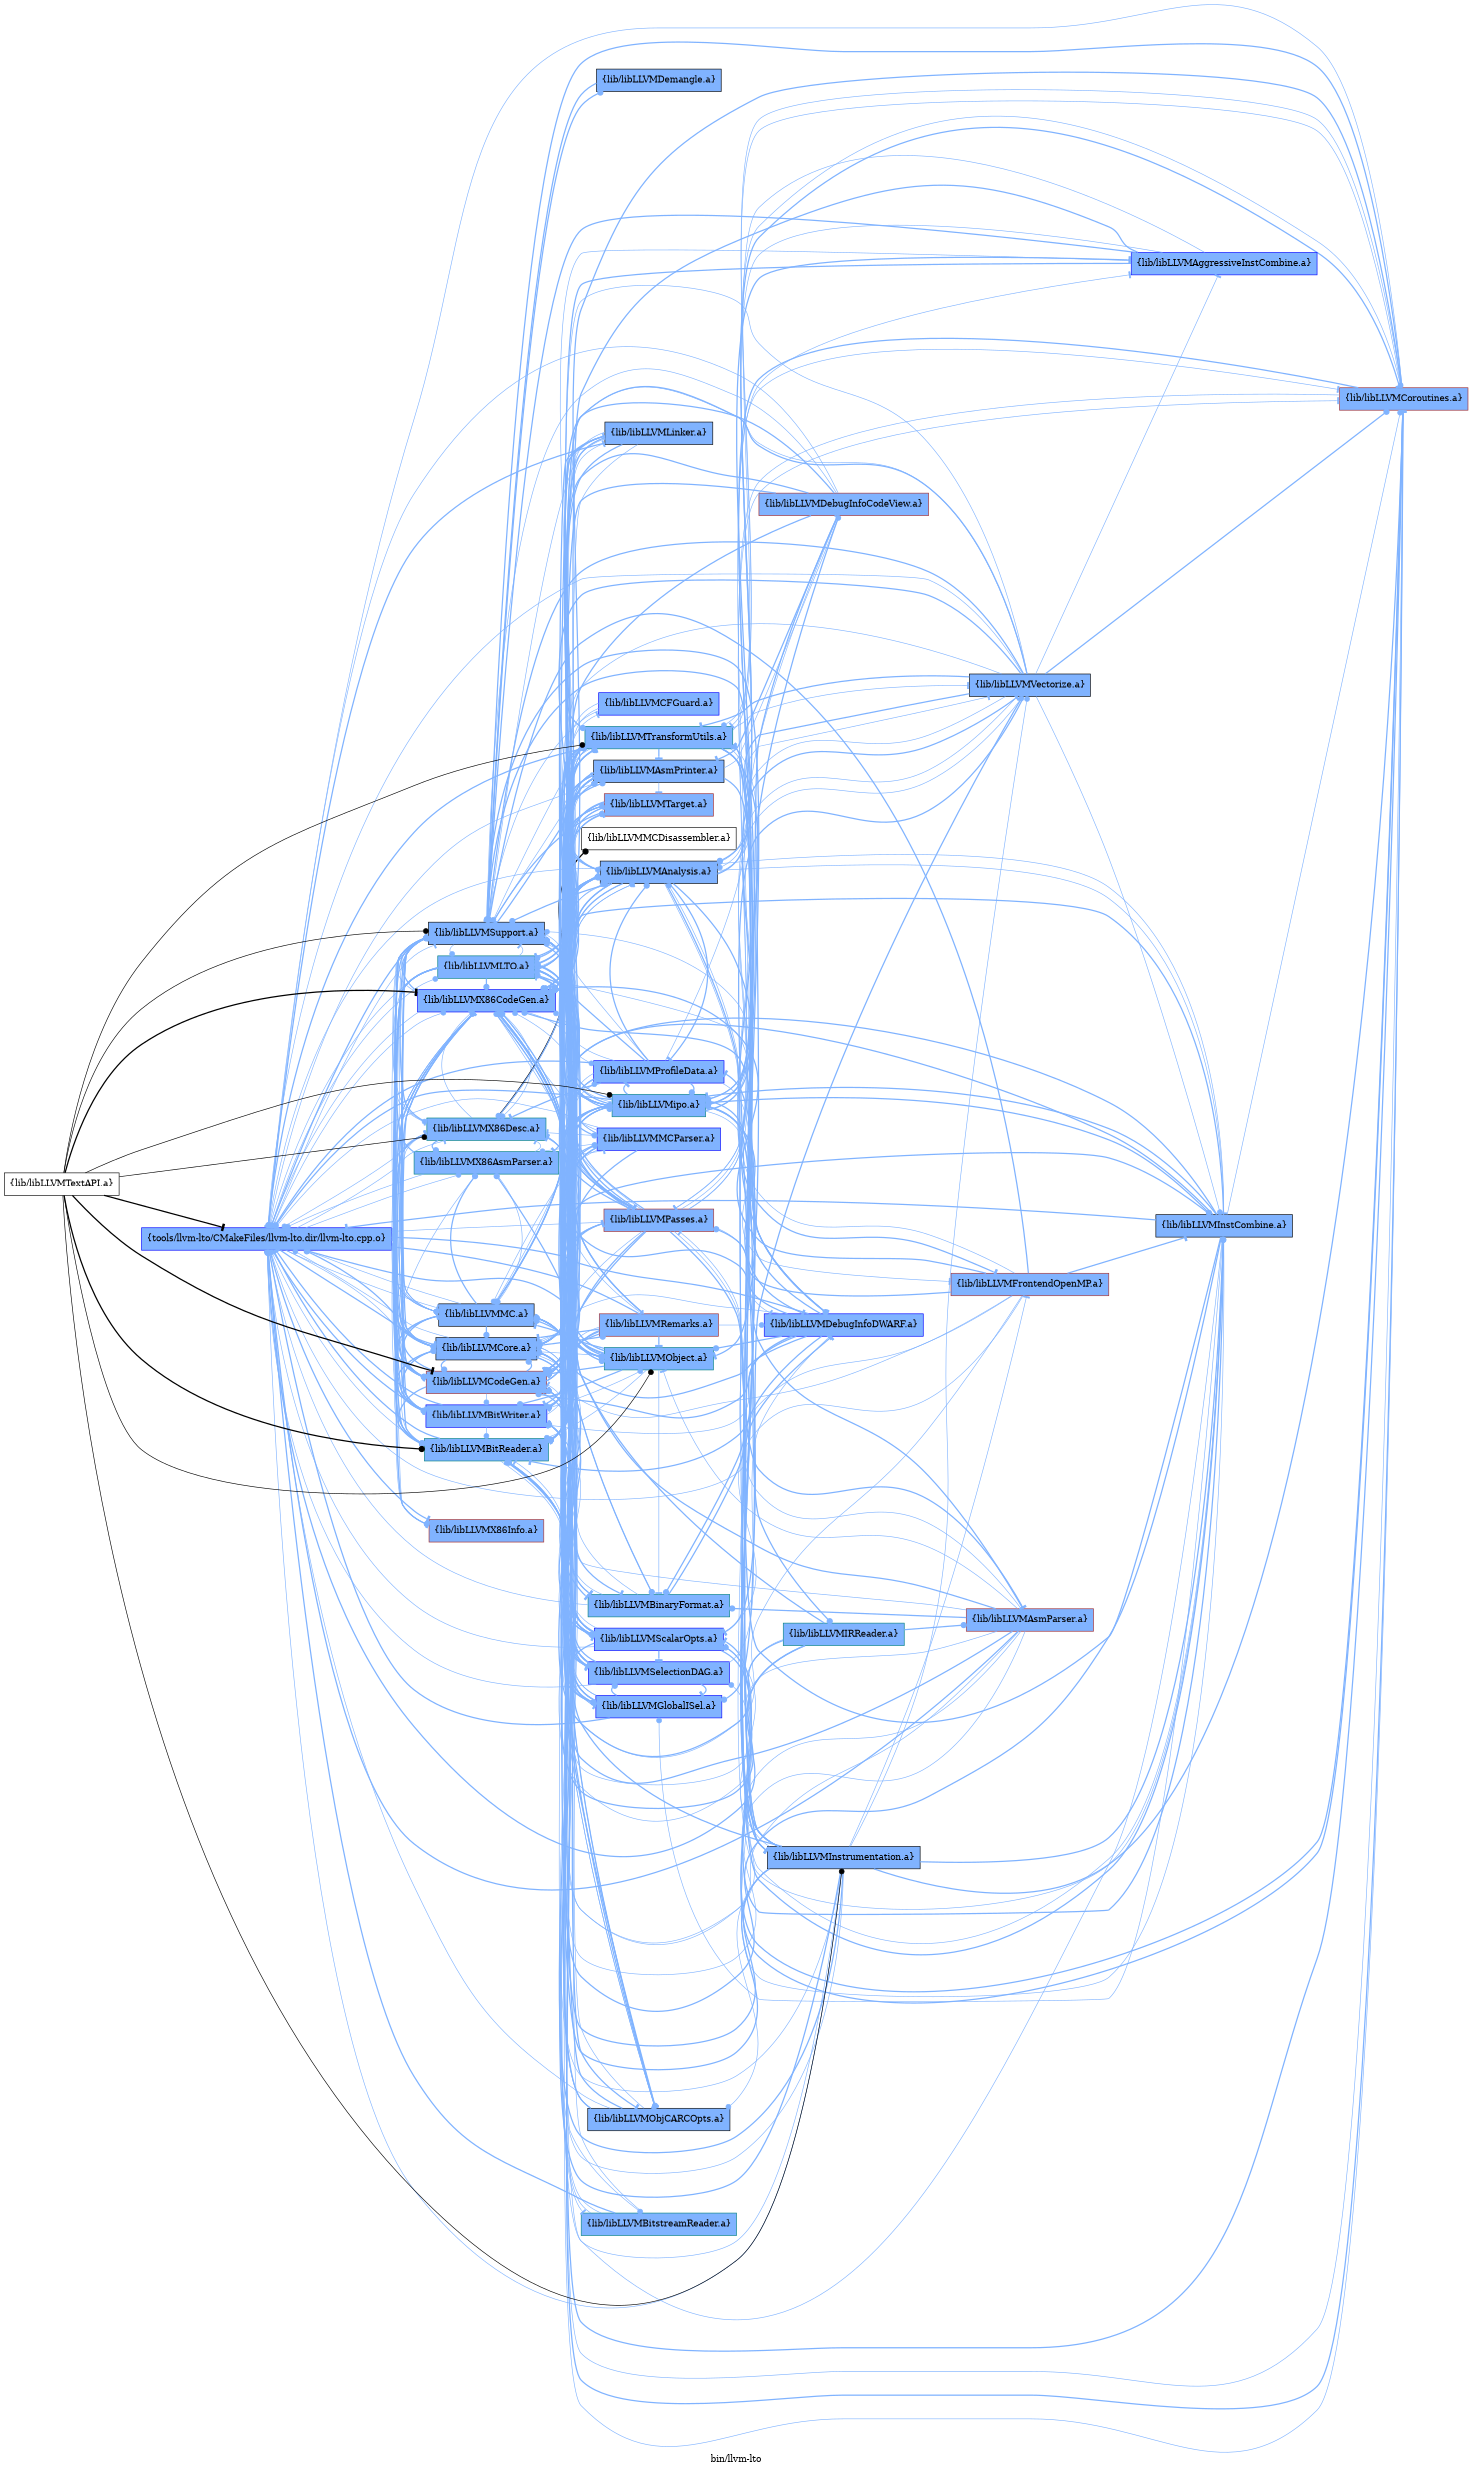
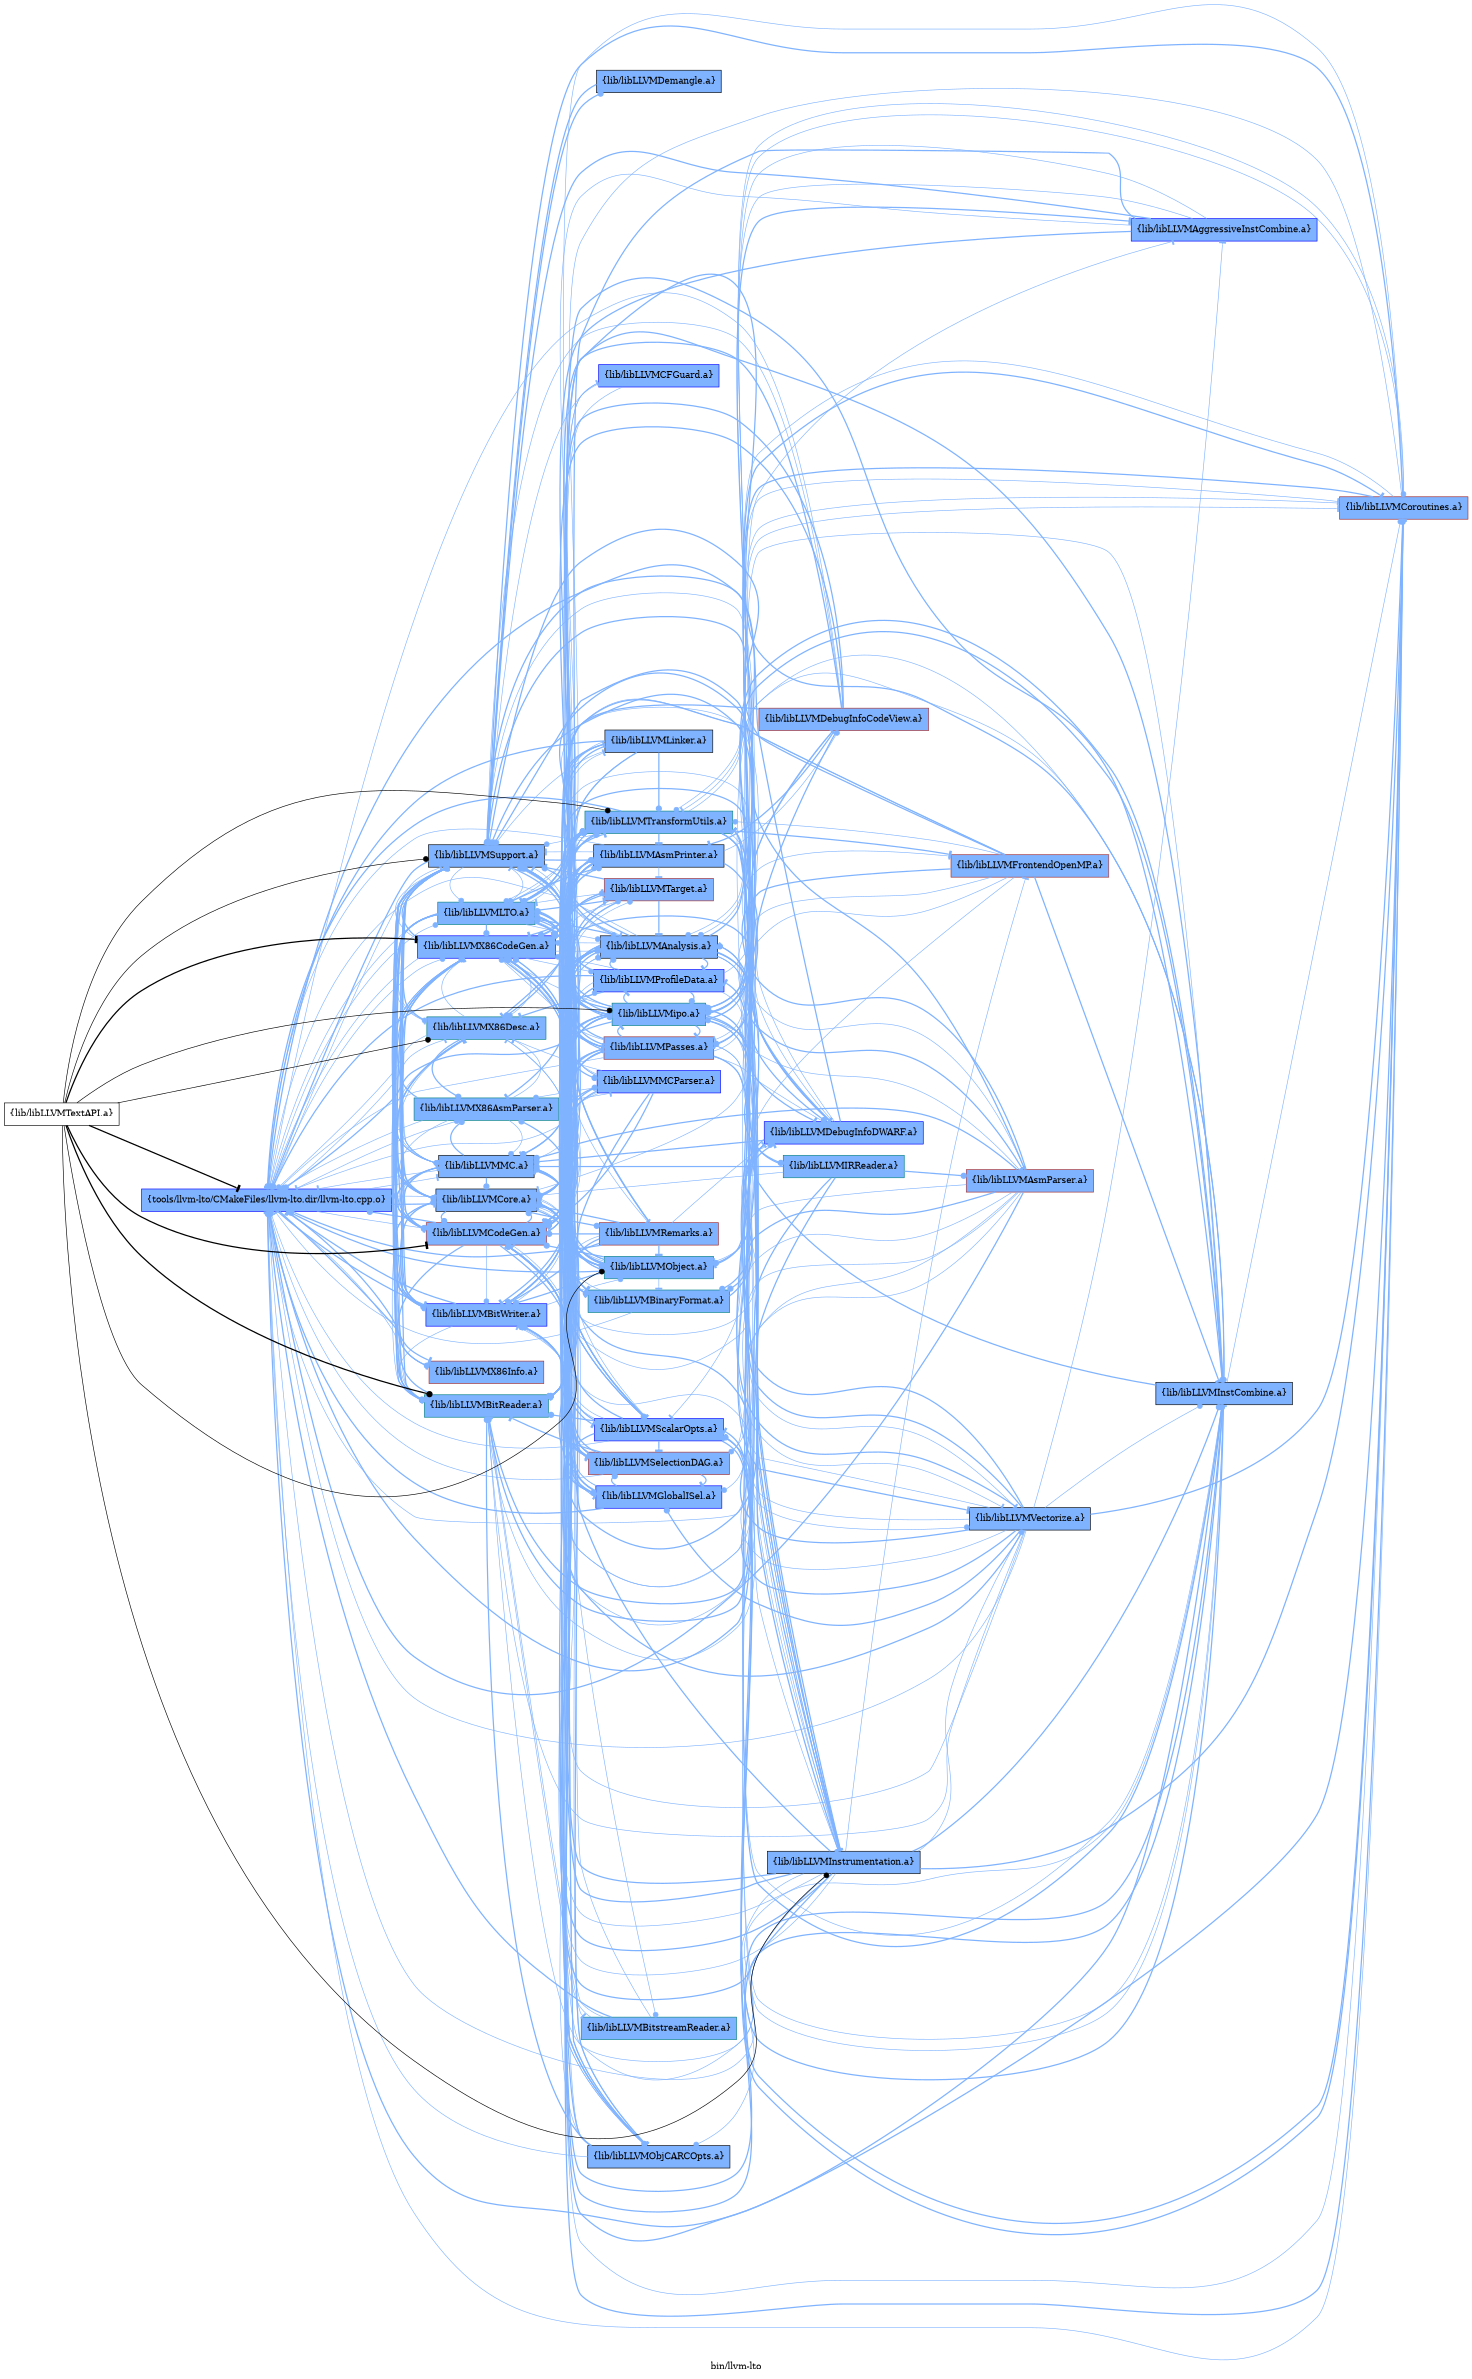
(715, 122) -> (760, 116)
(659, 839) -> none
(569, 851) -> (568, 649)
(564, 1395) -> none
(659, 1673) -> (659, 1463)
